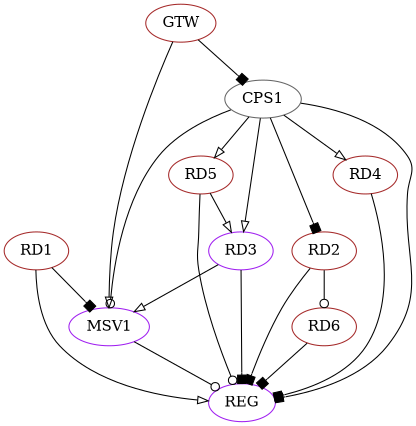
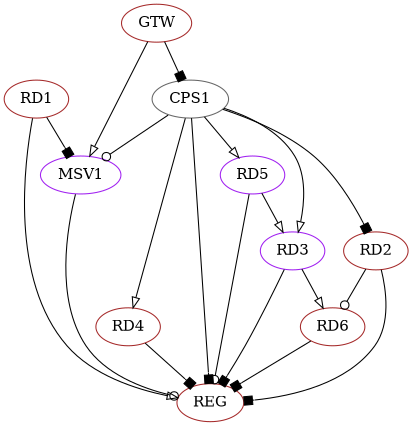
(201, 175) -> (253, 175)
(181, 286) -> (310, 284)
(242, 403) -> (210, 403)
